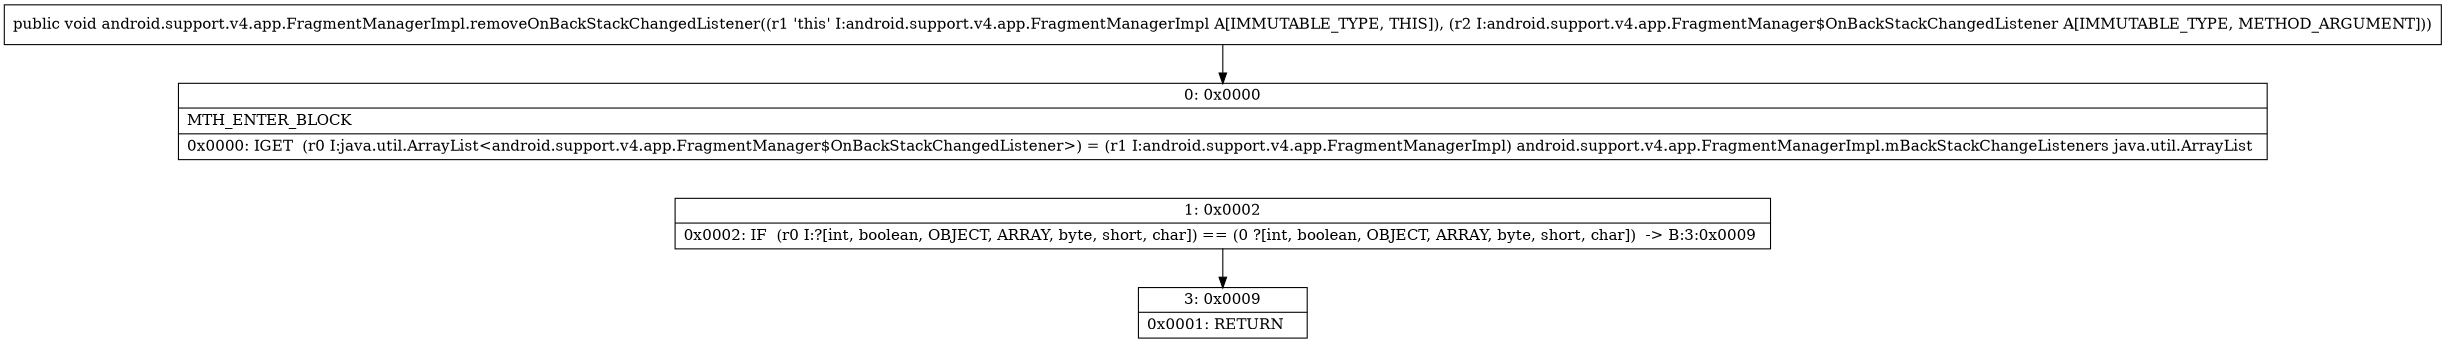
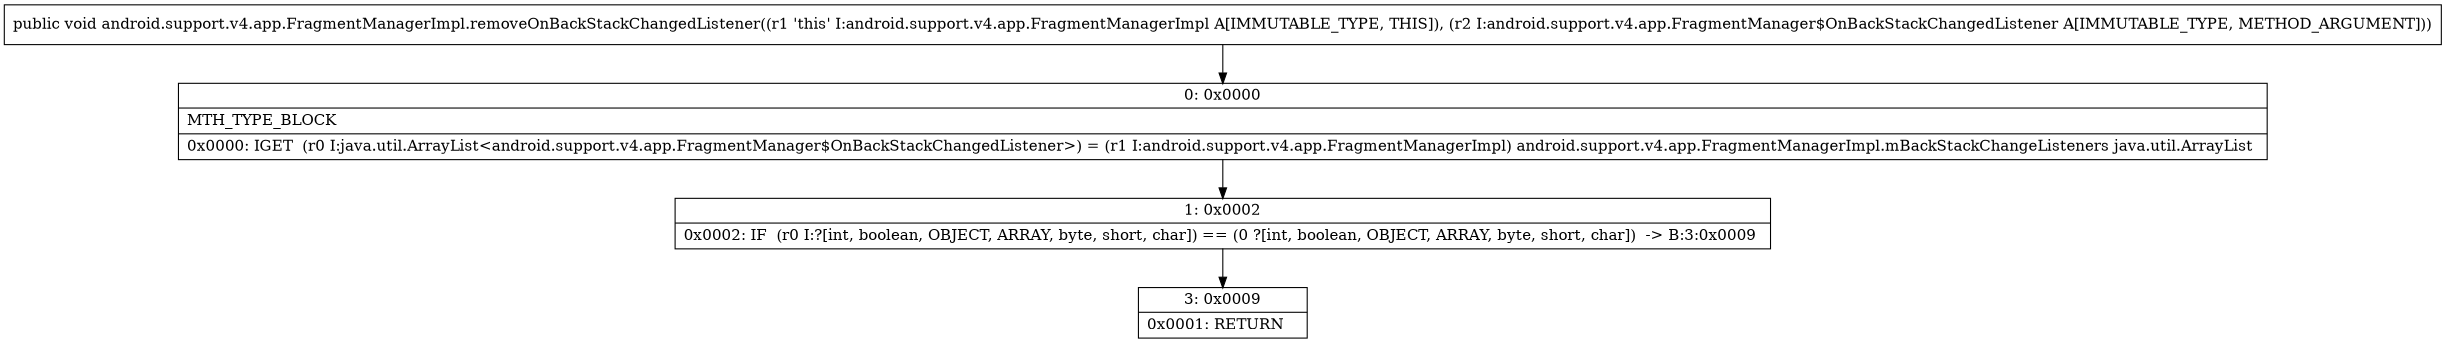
(270, 120) -> (262, 120)
none -> (1223, 174)
